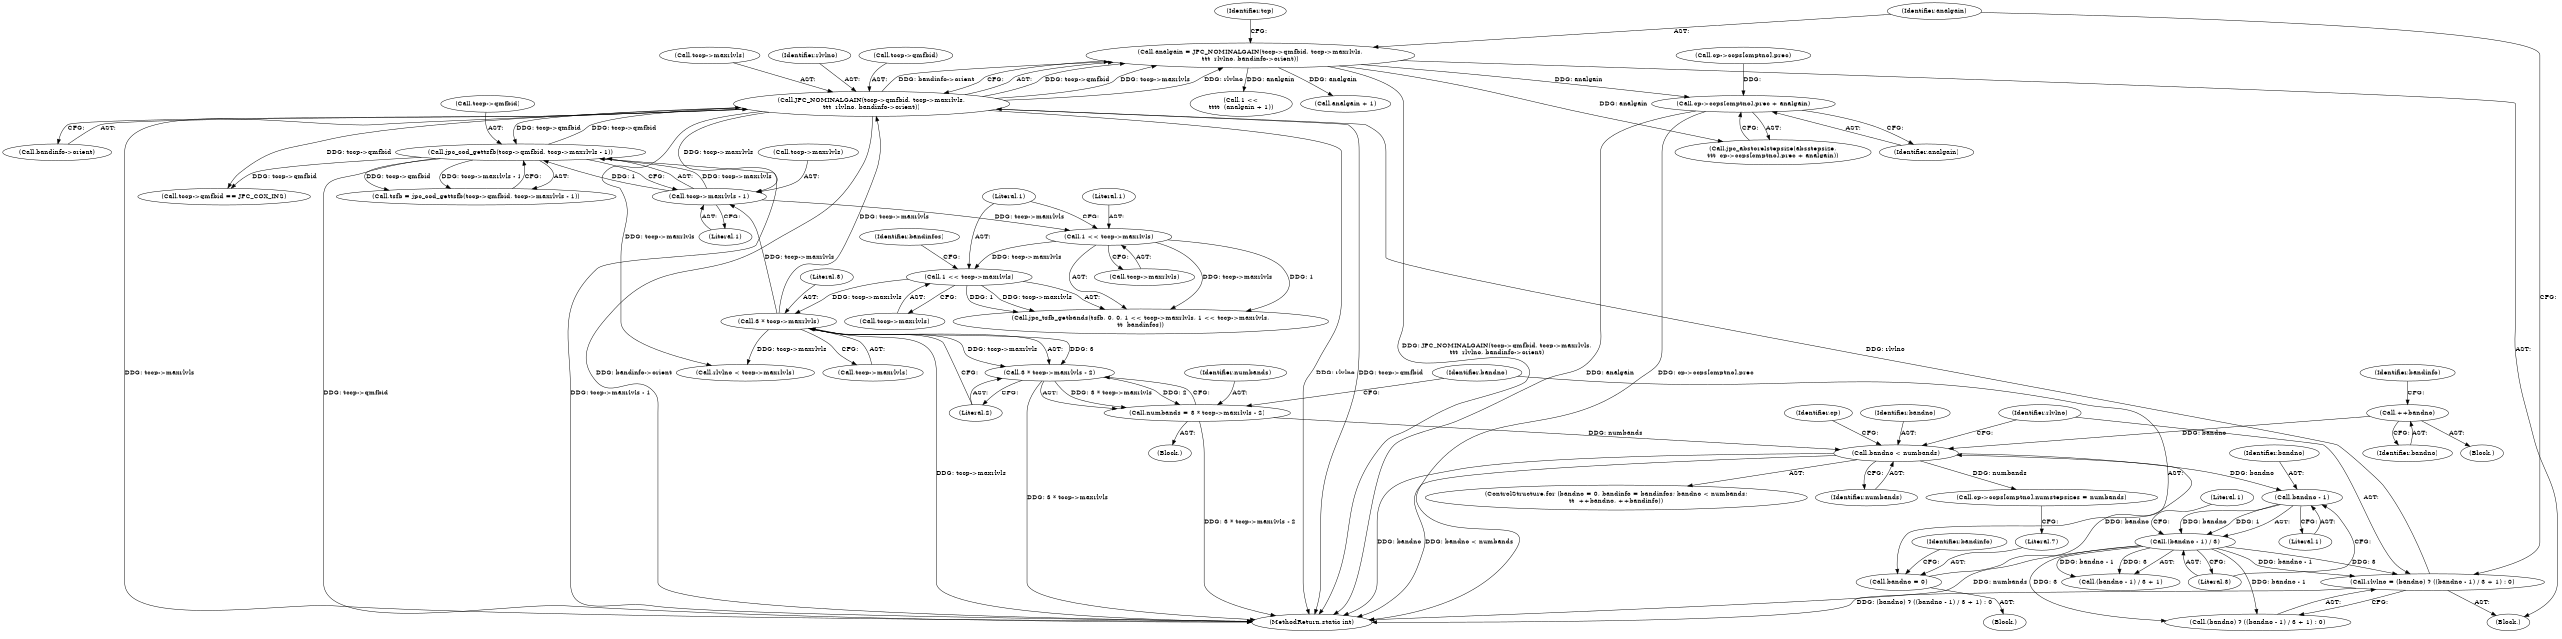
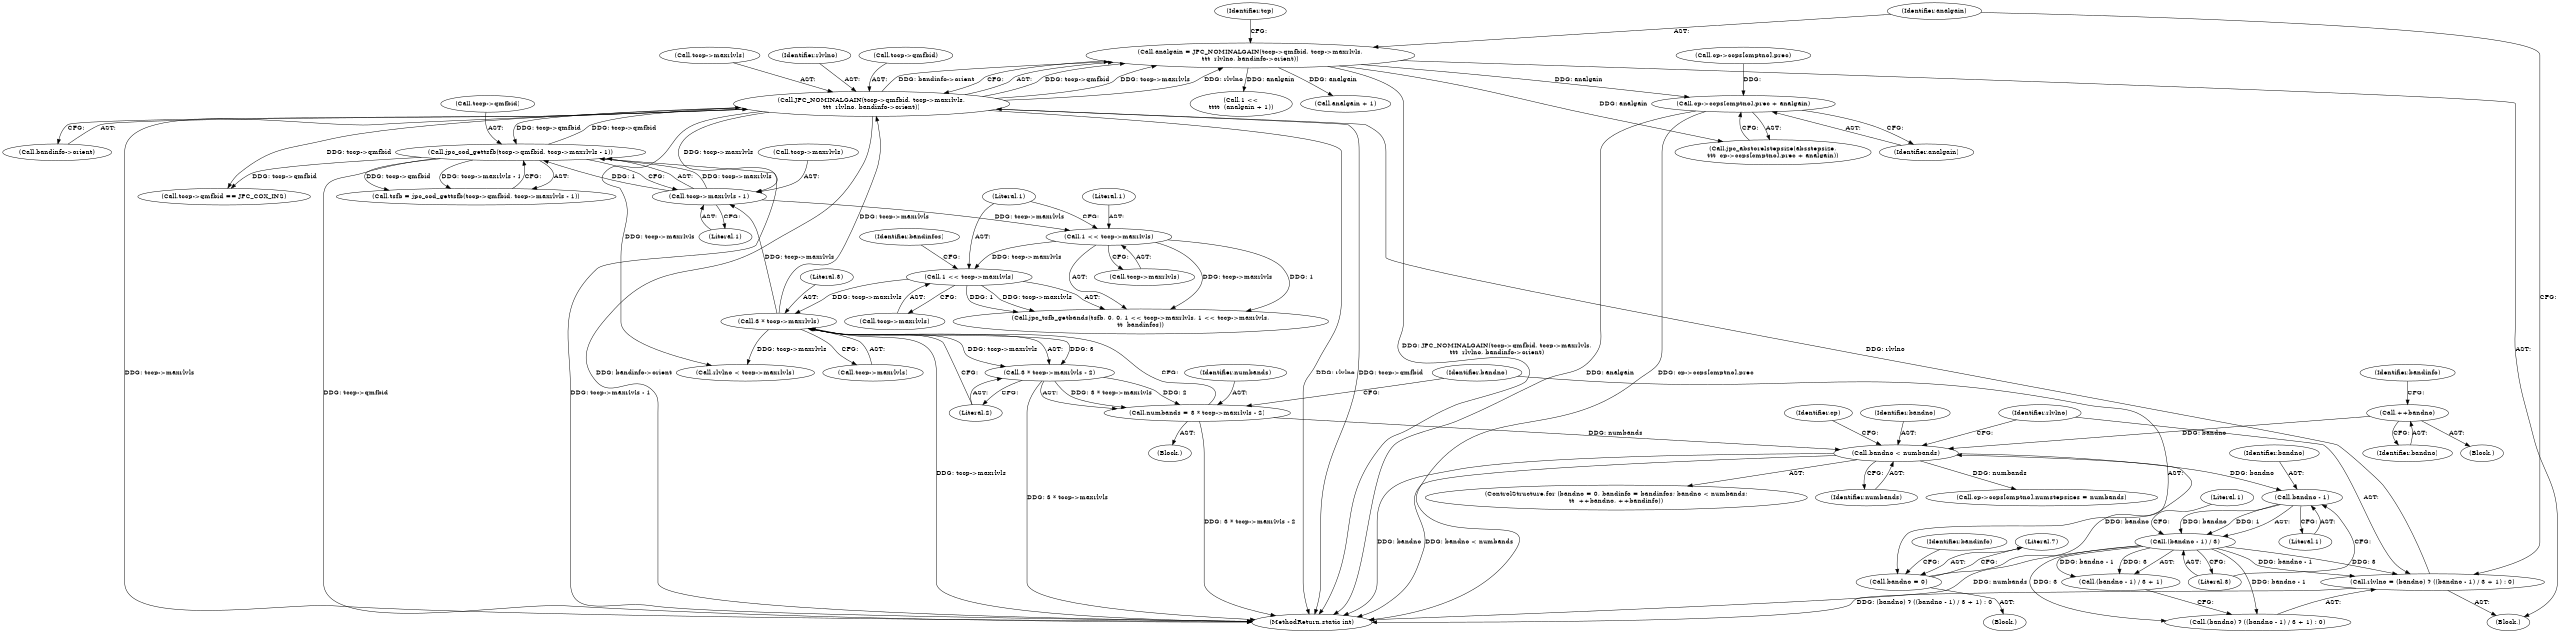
(1158, 383) -> (1040, 335)
(2042, 517) -> (1975, 563)
(2355, 603) -> (2186, 601)
